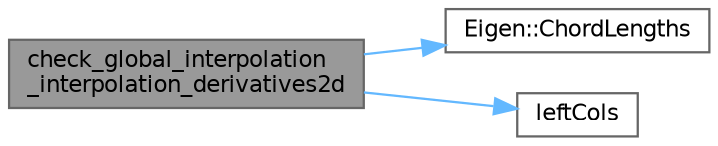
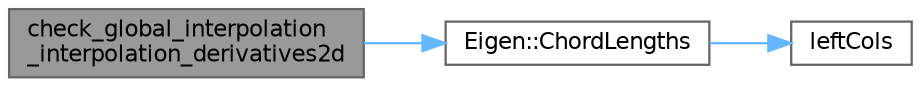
(429, 99) -> (739, 43)
